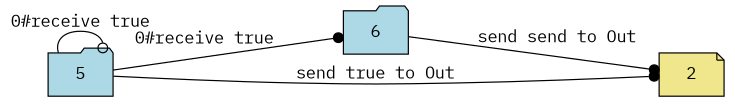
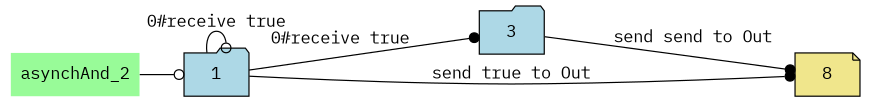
(376, 32) -> (512, 32)
none -> (75, 75)
(81, 75) -> (216, 75)
(692, 75) -> (828, 75)
